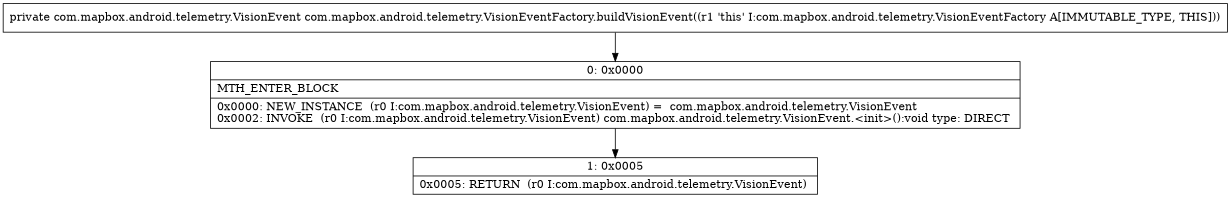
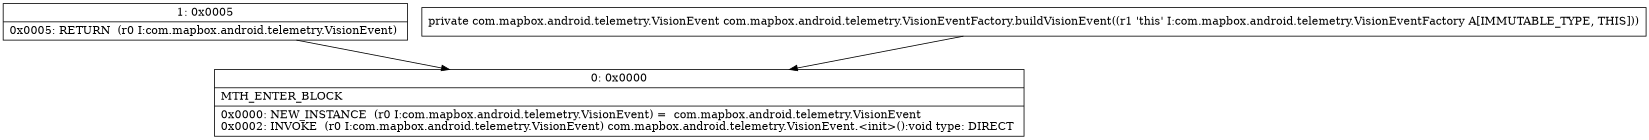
(615, 139) -> (369, 54)
